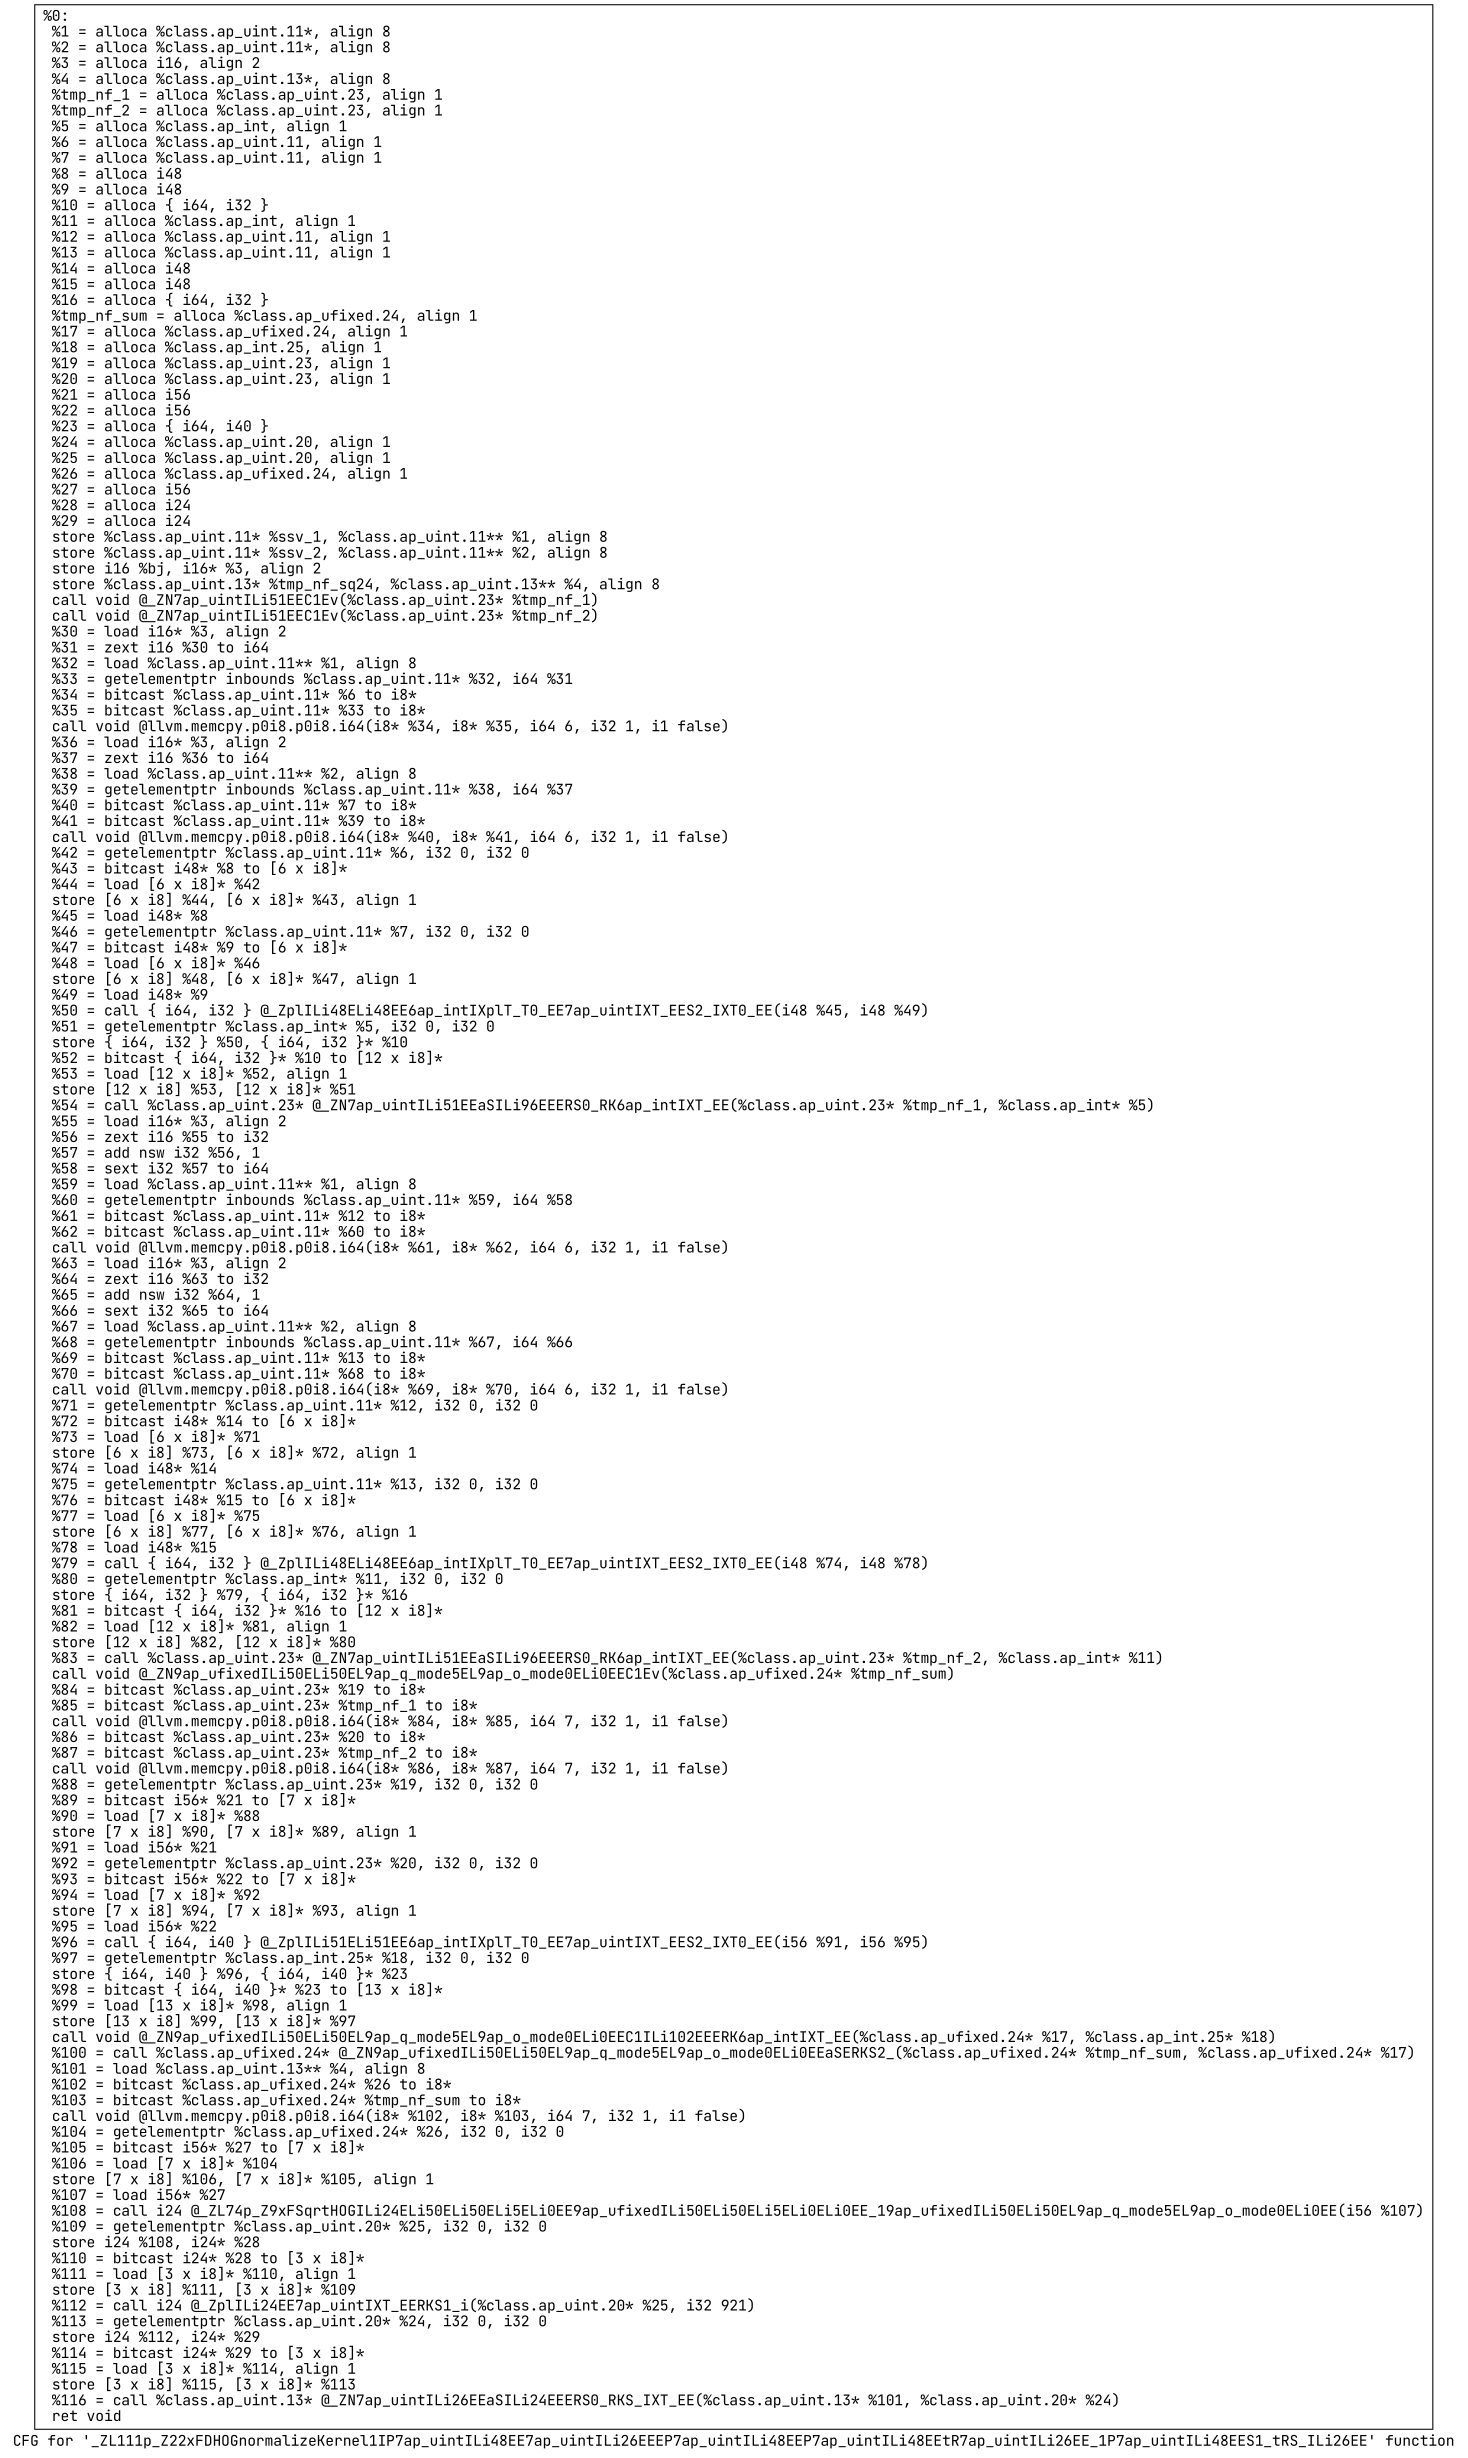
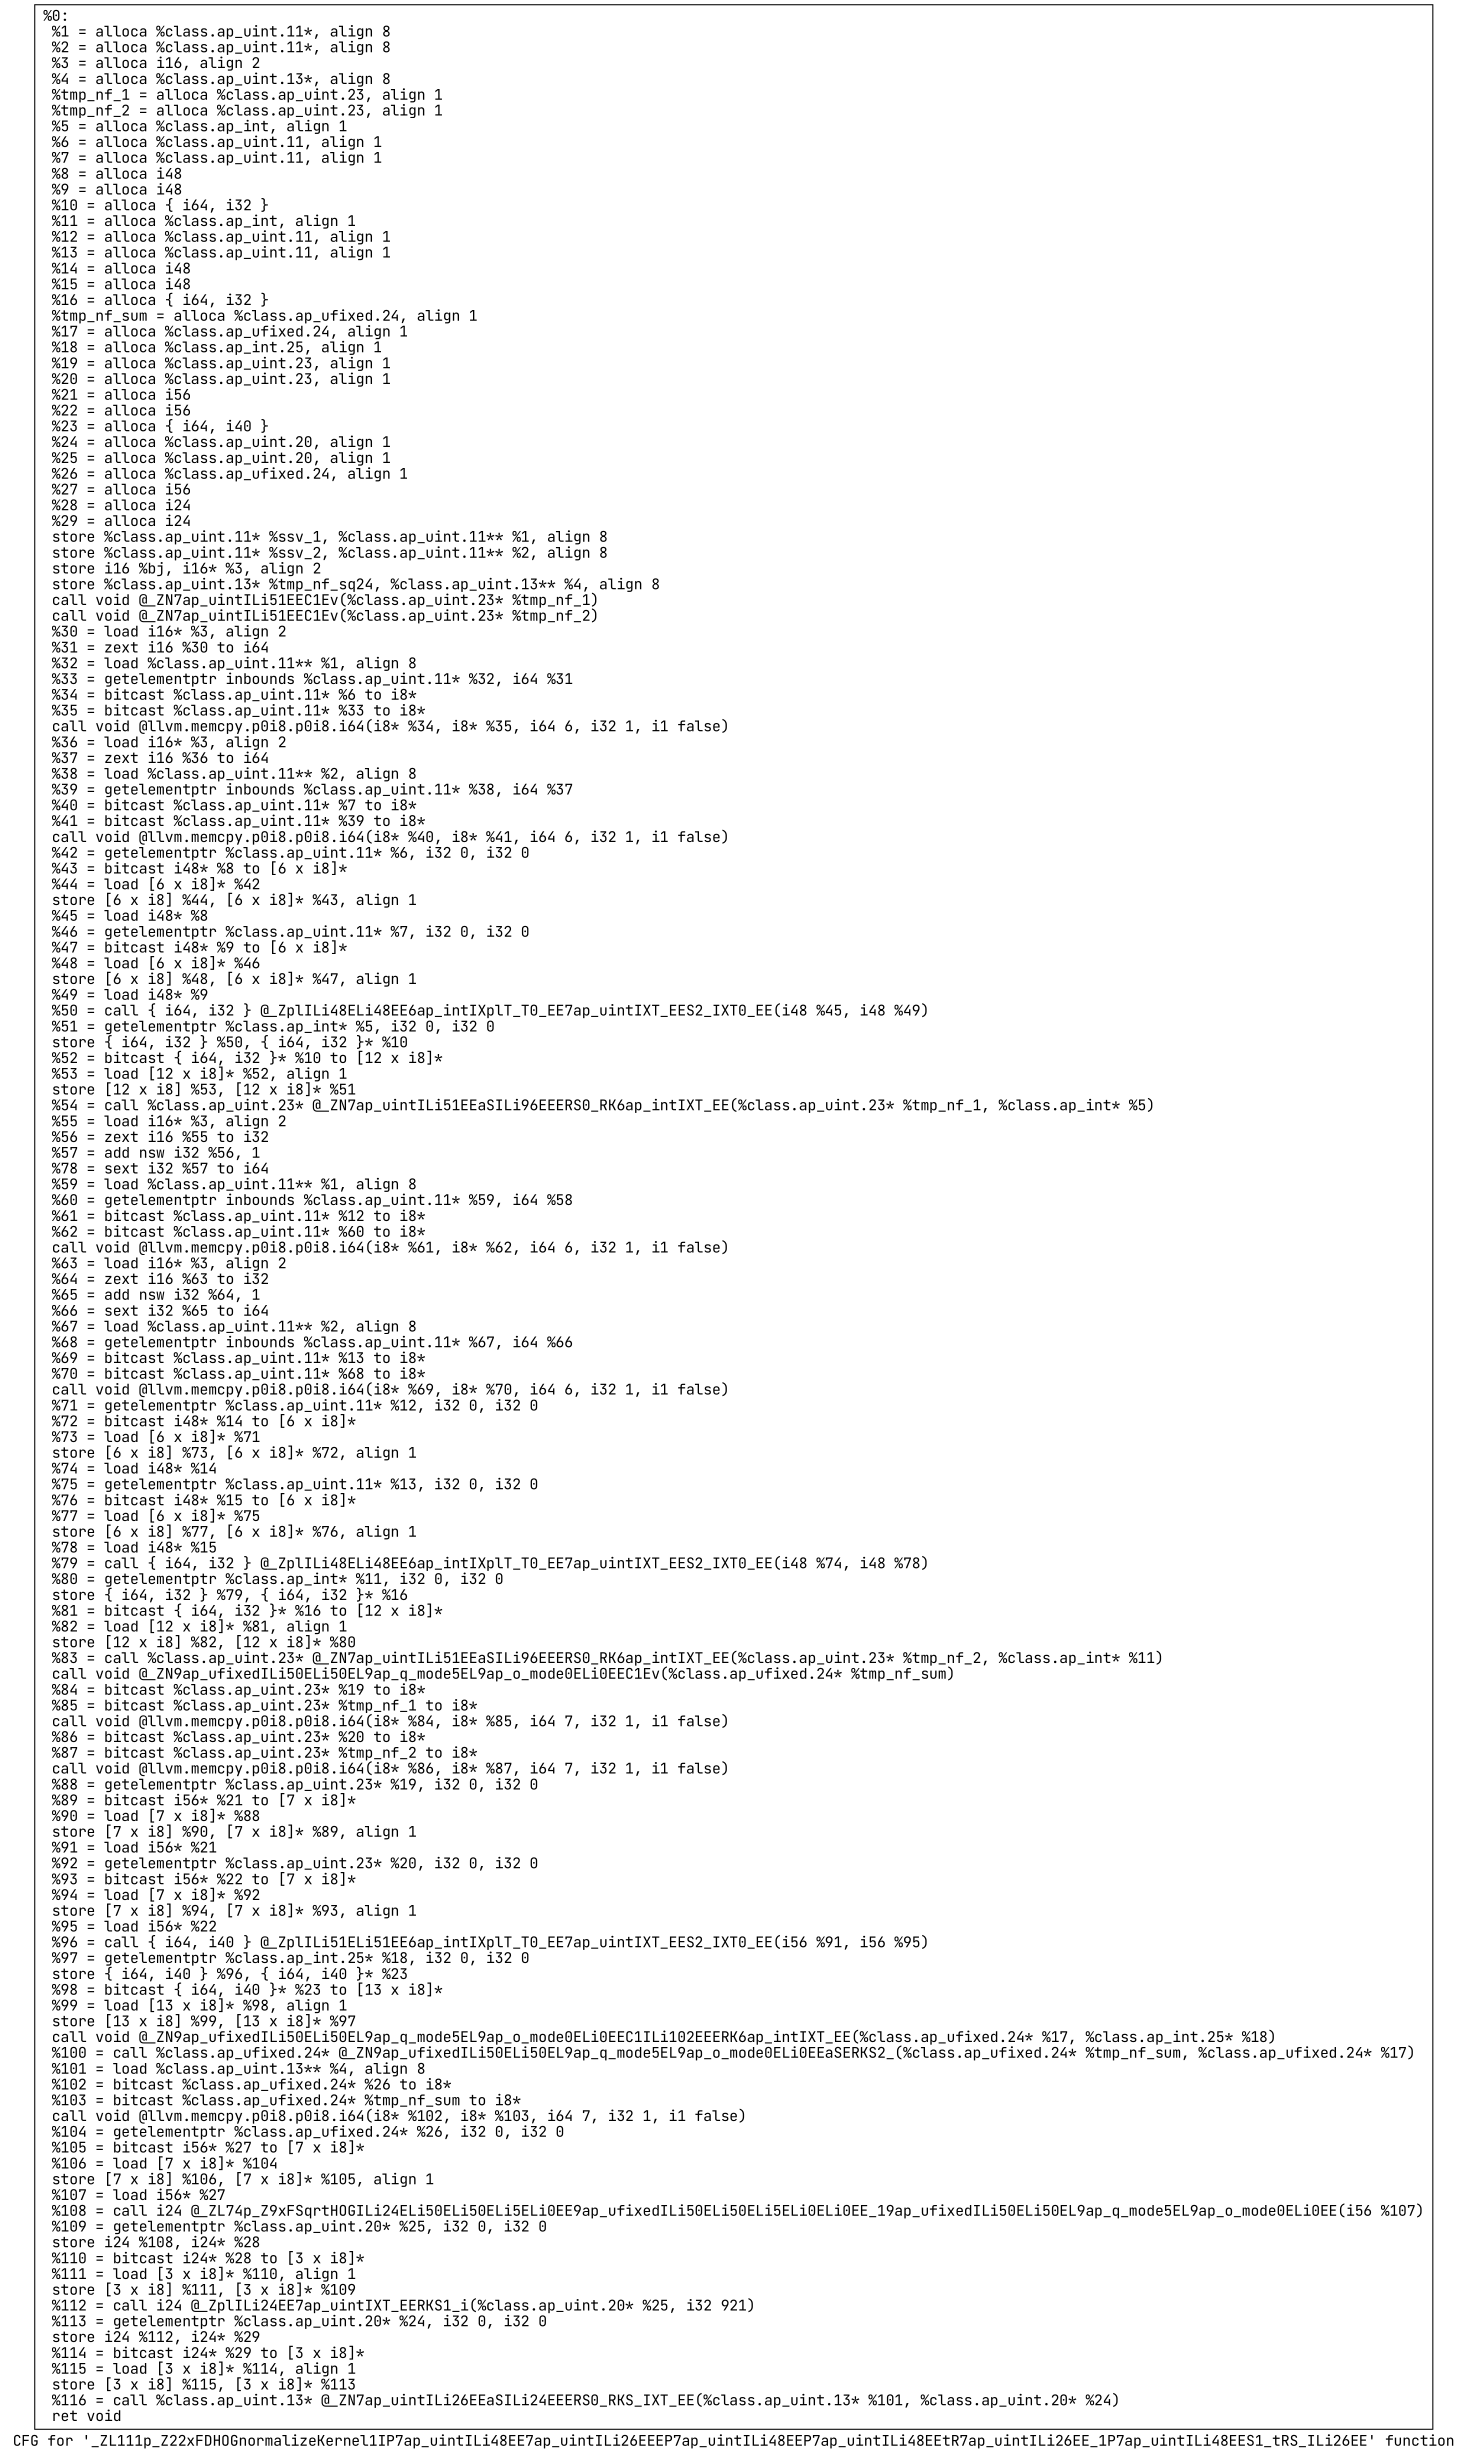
(156, 1169) -> (156, 1169)
